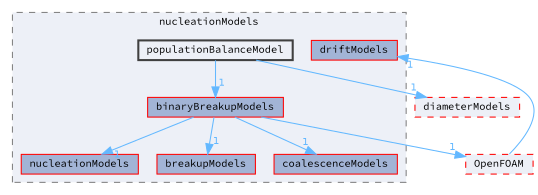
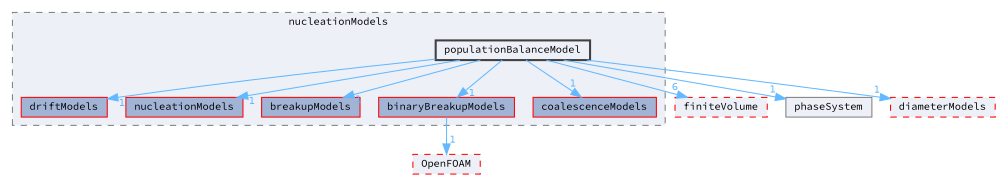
(502, 81) -> (277, 77)
none -> (721, 107)
none -> (829, 107)
(212, 131) -> (417, 77)
(271, 133) -> (549, 76)
(153, 134) -> (354, 78)
